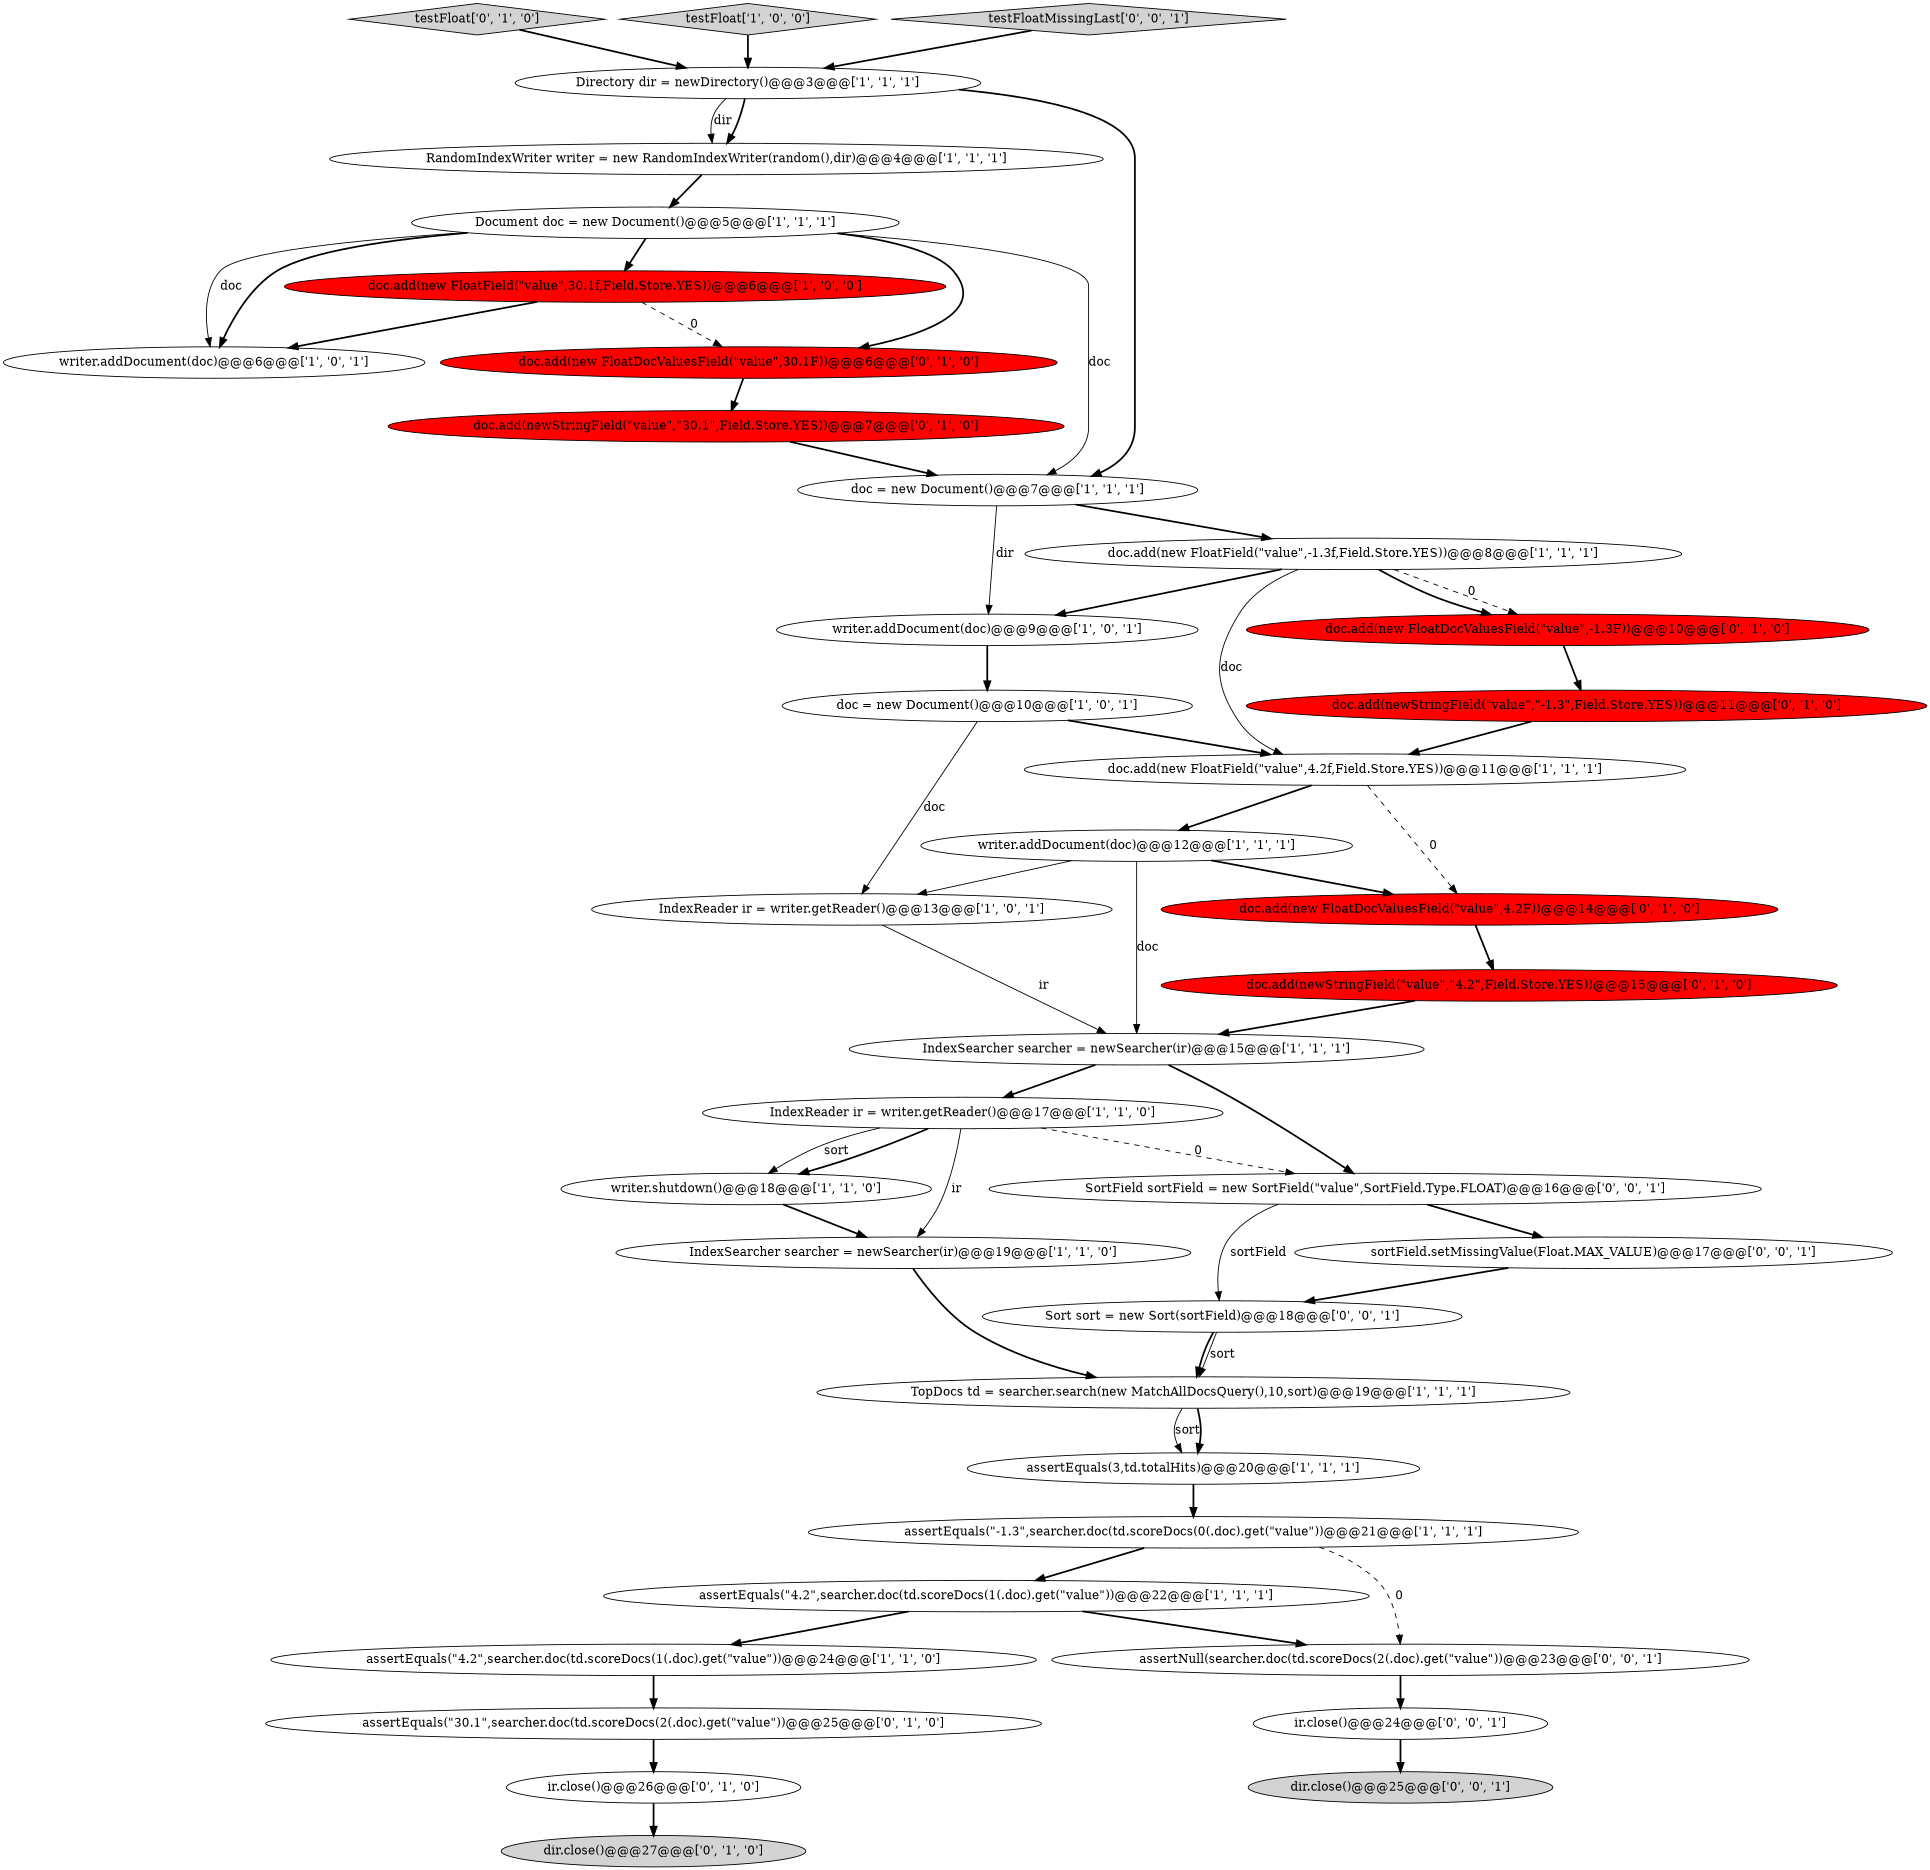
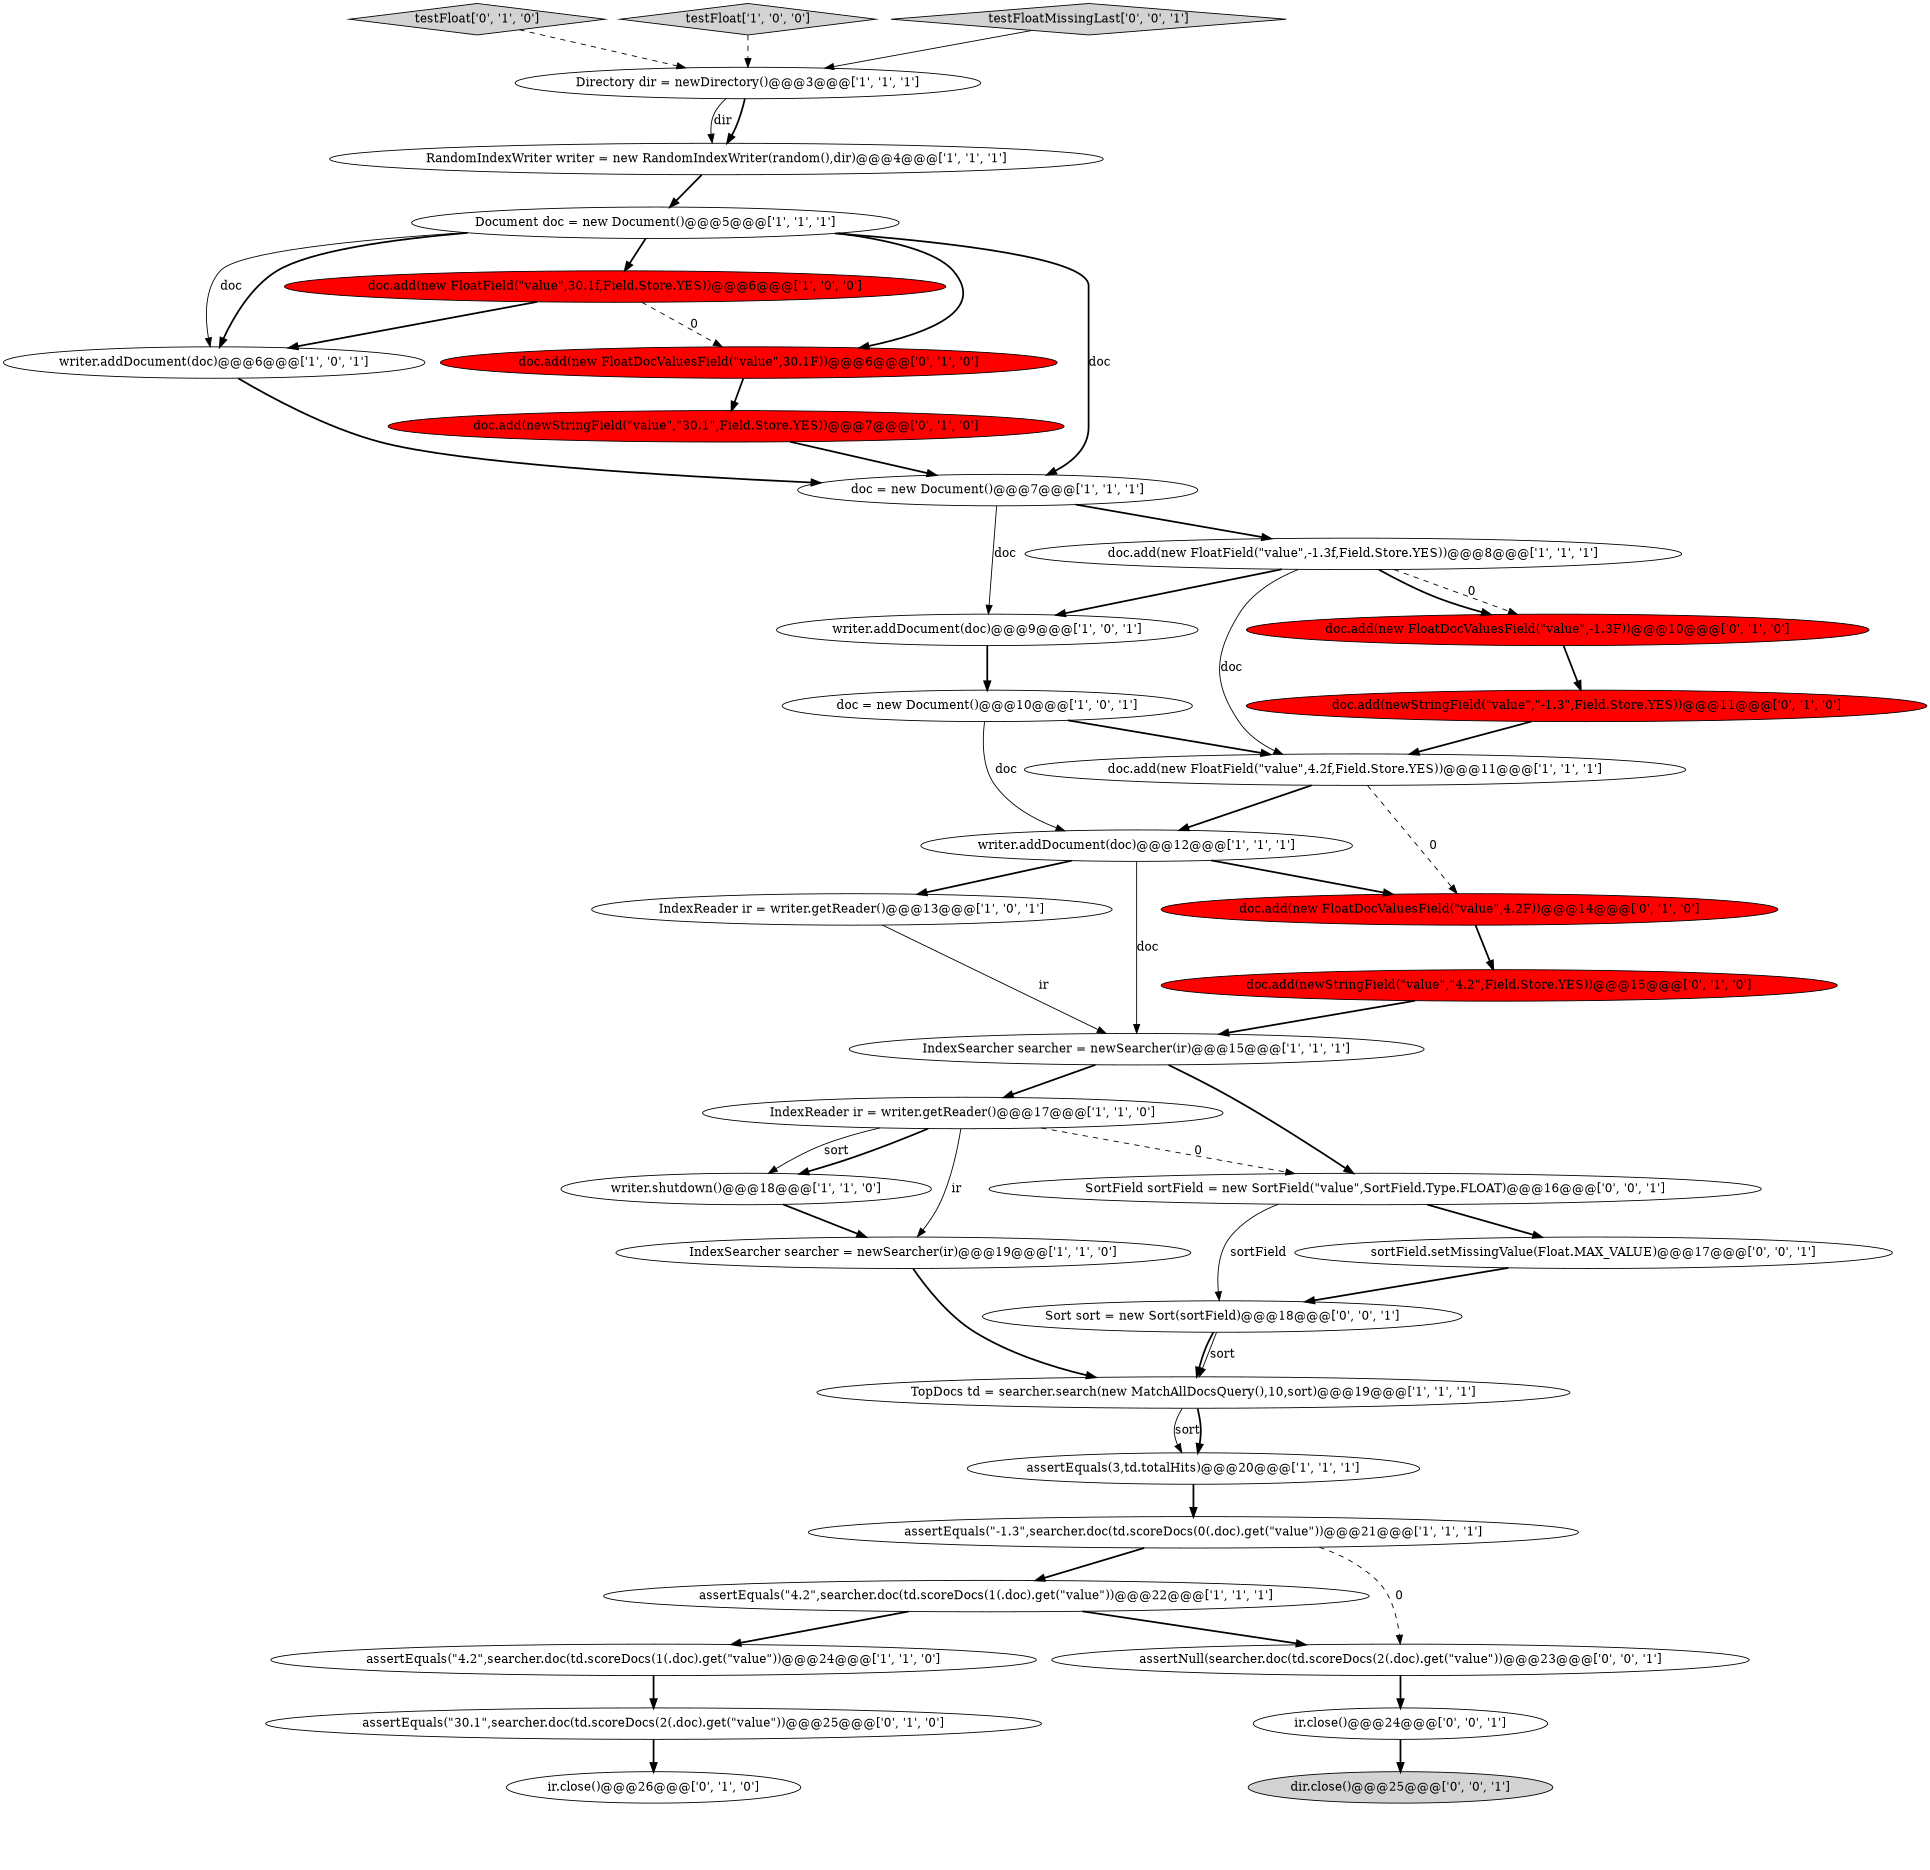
(748, 47) -> (748, 47)
(598, 48) -> (598, 48)
(933, 49) -> (933, 49)
(1135, 223) -> (517, 463)
(1064, 267) -> (1064, 267)
(1005, 554) -> (1005, 554)
(922, 804) -> (998, 789)
(999, 877) -> (999, 877)
(654, 1851) -> none
